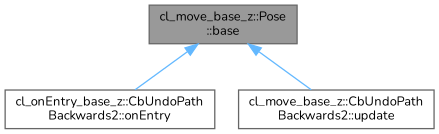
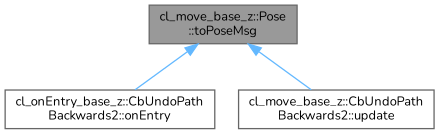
(223, 24) -> (223, 24)
